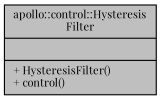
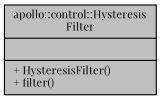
(39, 83) -> (34, 83)
